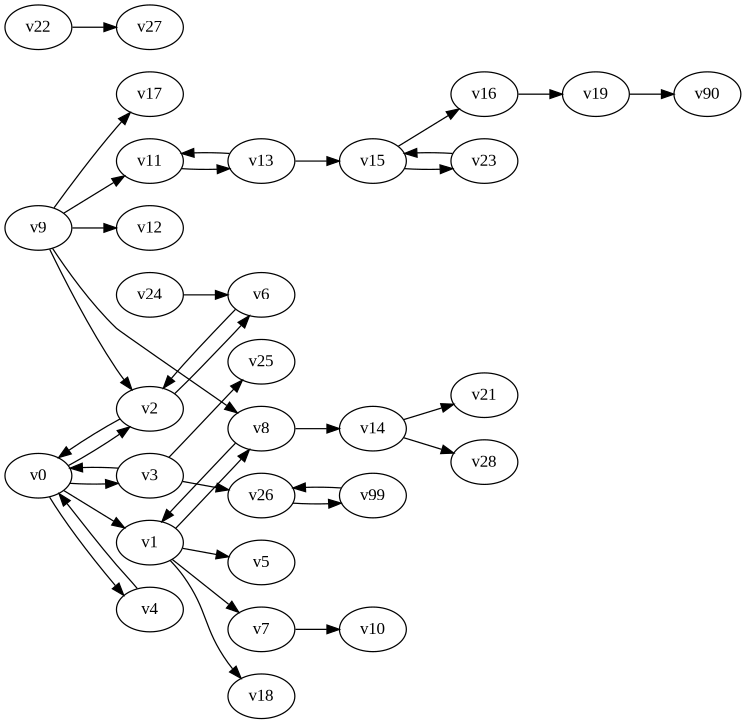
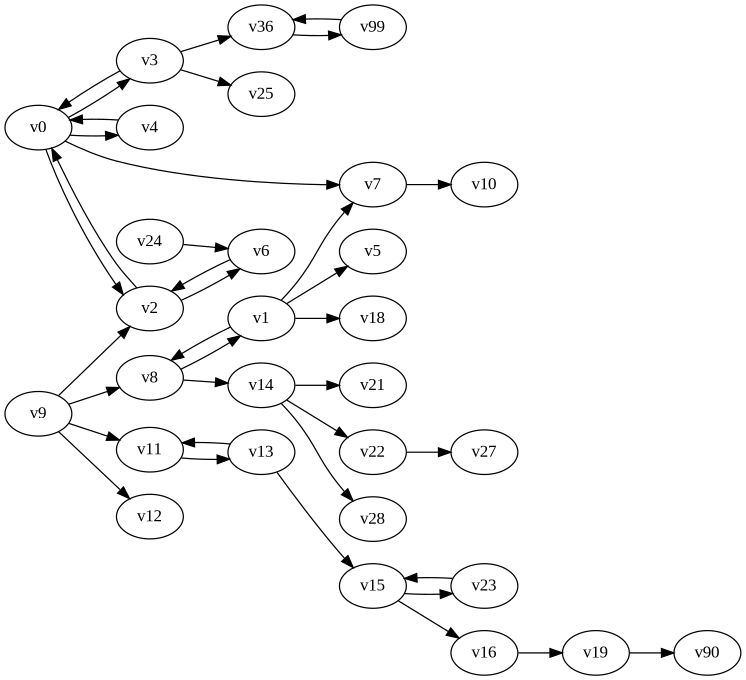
(150, 94) -> none
none -> (312, 415)
(261, 496) -> (261, 27)
(89, 506) -> (194, 175)
